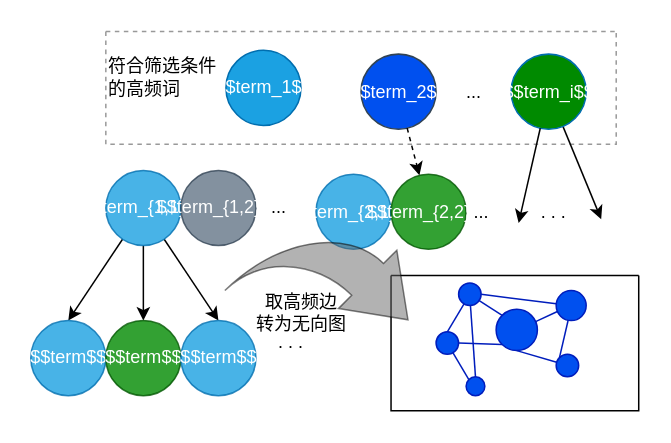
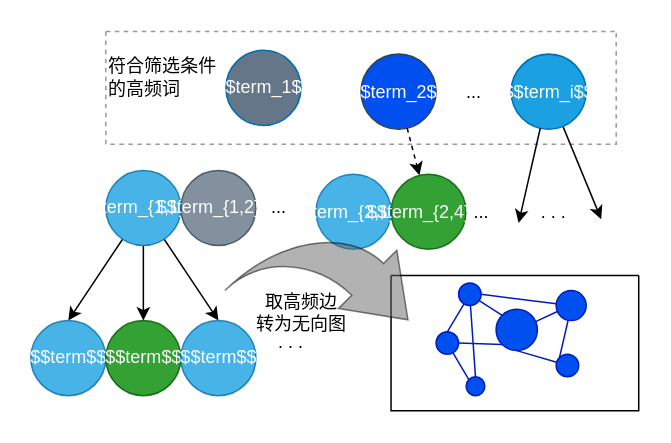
(263, 88) -> (263, 88)
(548, 92) -> (548, 92)
(429, 212) -> (429, 212)
